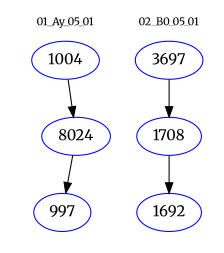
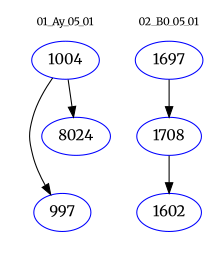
(169, 60) -> (169, 60)
(70, 169) -> (30, 130)
(169, 212) -> (169, 212)
